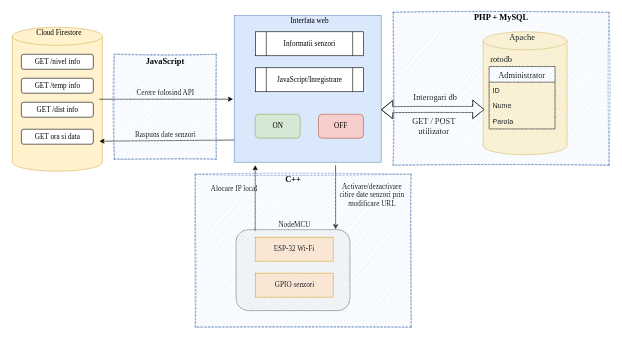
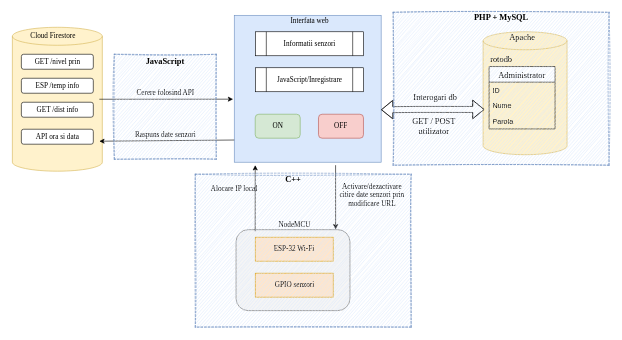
(59, 33) -> (53, 36)
(58, 62) -> (58, 62)
(58, 86) -> (58, 86)
(58, 137) -> (58, 137)
